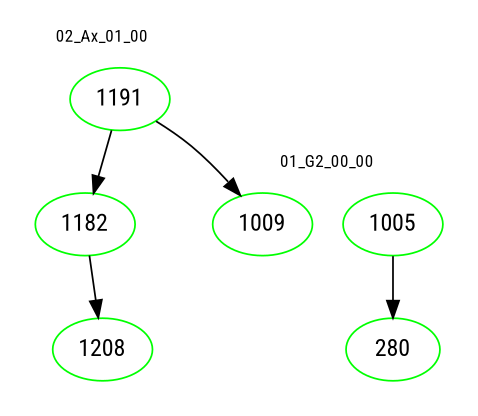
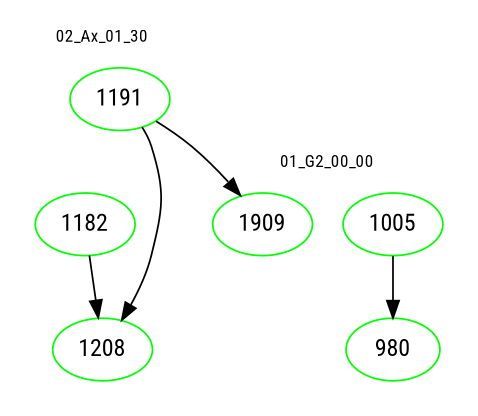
(103, 37) -> (103, 37)
(105, 153) -> (160, 217)
(263, 224) -> (263, 224)
(393, 350) -> (393, 350)
